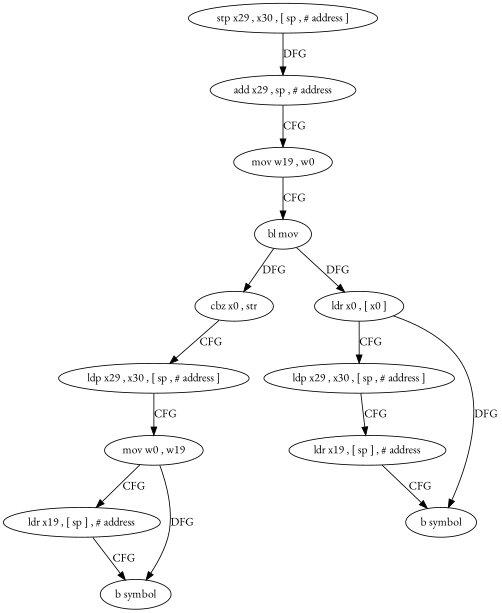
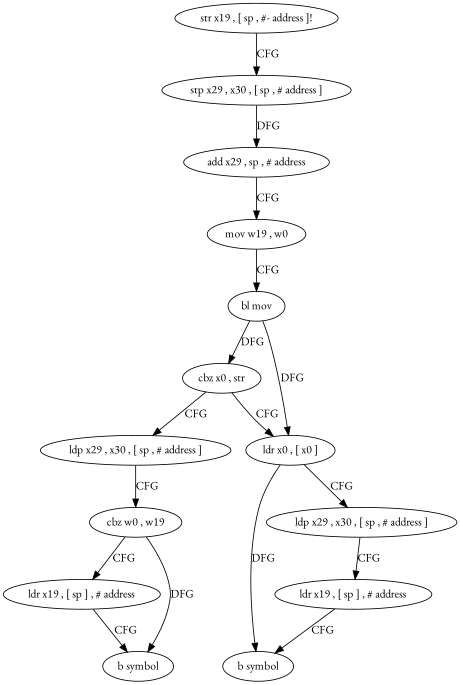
none -> (257, 18)
none -> (248, 413)
(154, 450) -> (136, 522)
